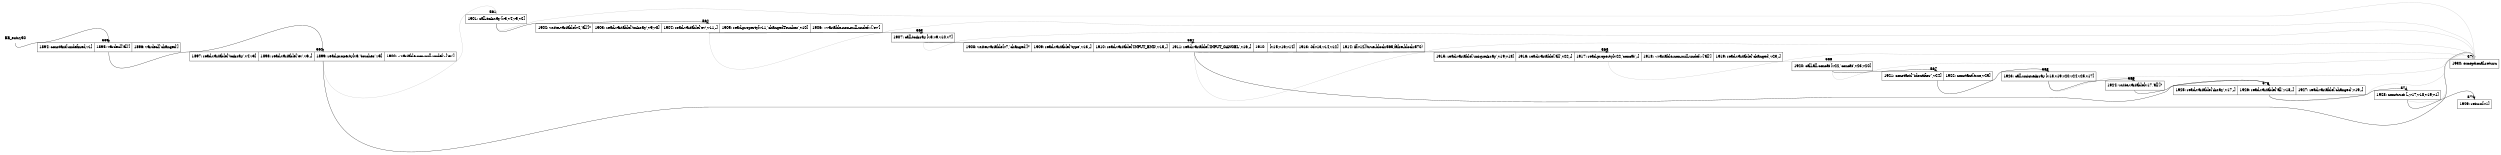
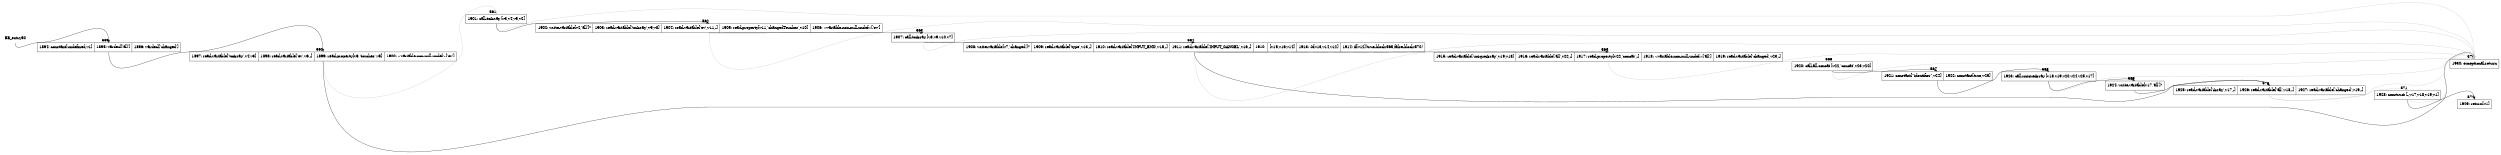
(2337, 98) -> (2337, 98)
